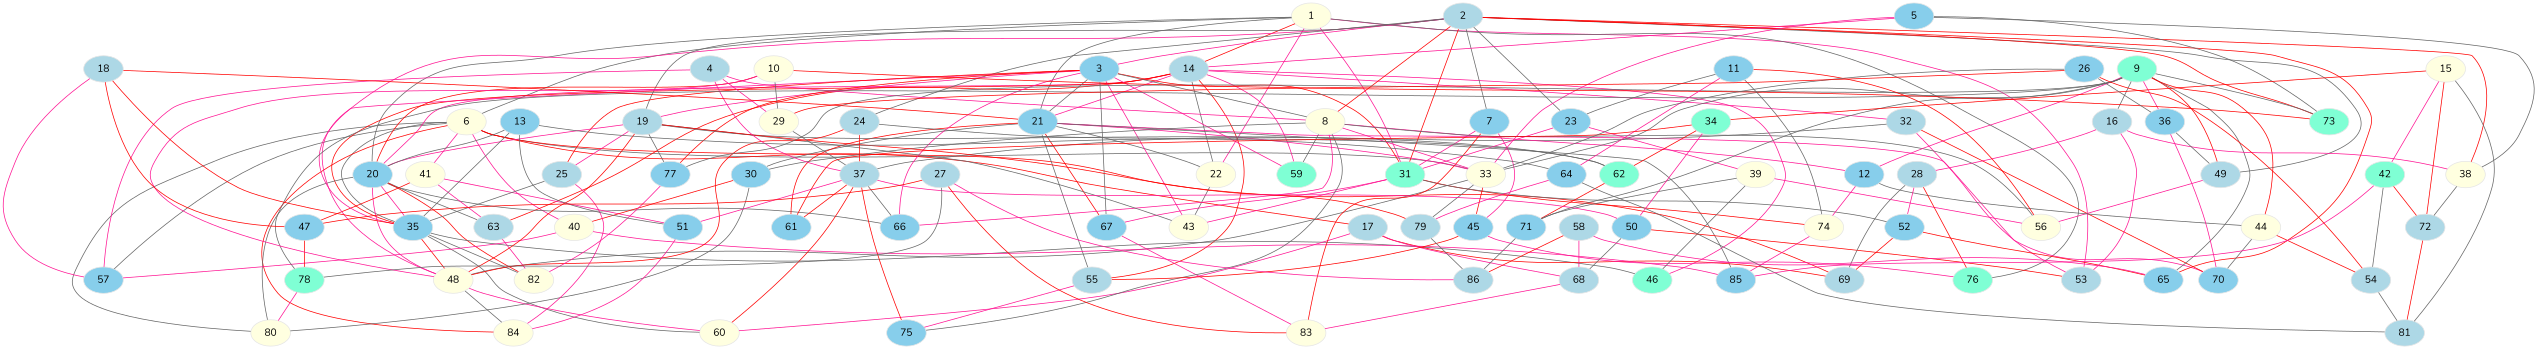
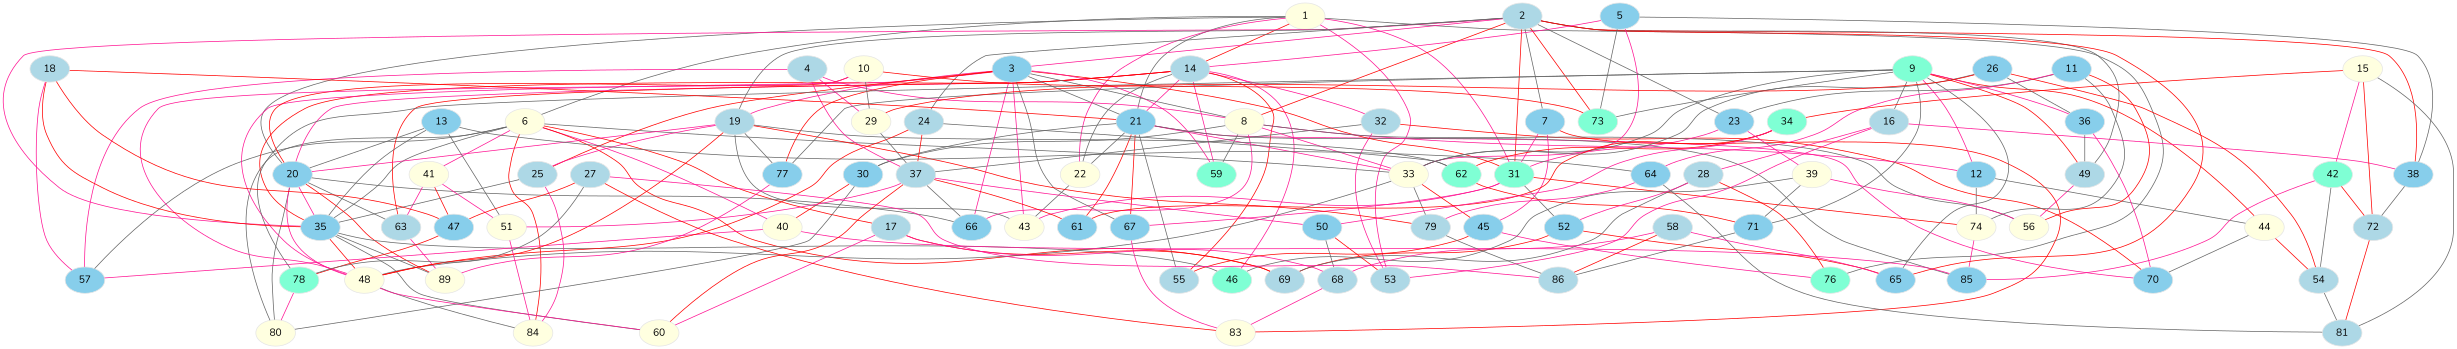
(2466, 175) -> (2413, 175)
(1844, 201) -> (1976, 201)
(683, 227) -> (507, 227)
(534, 280) -> (445, 280)
(906, 333) -> none
